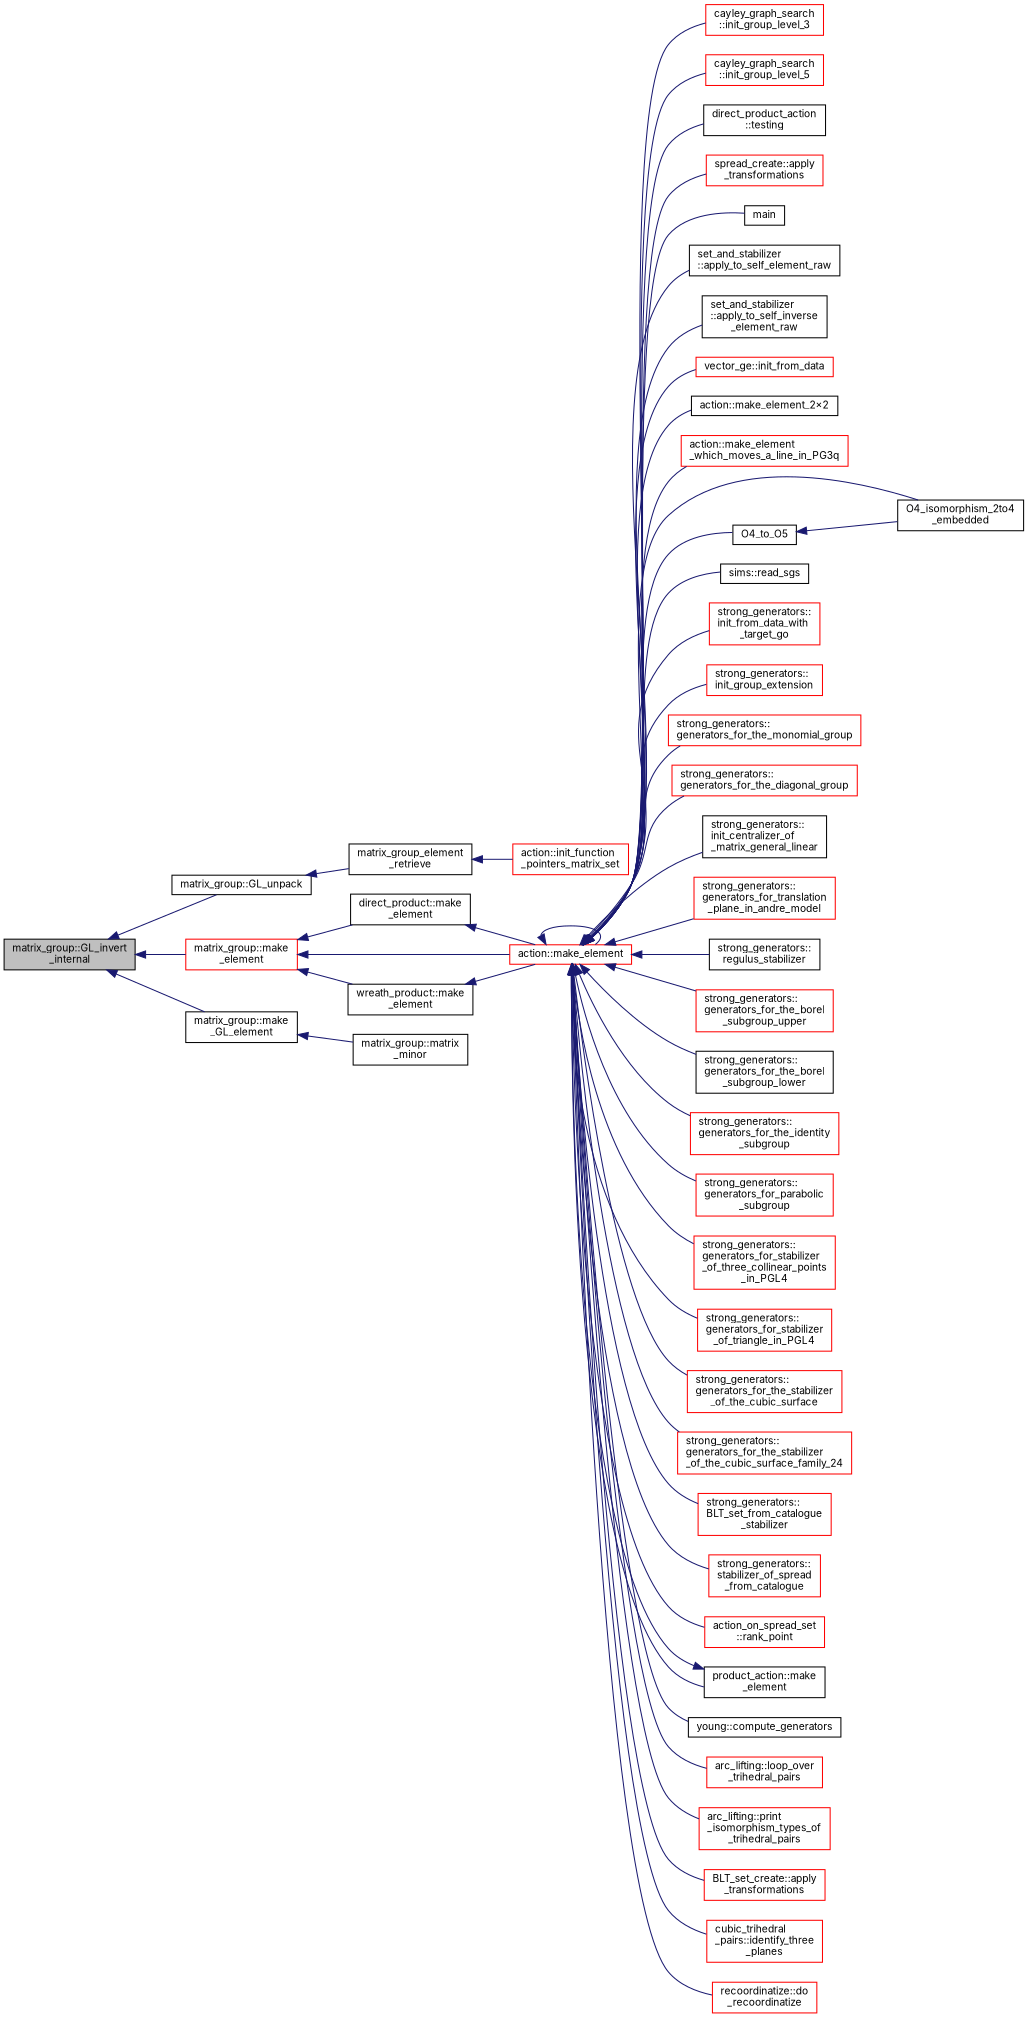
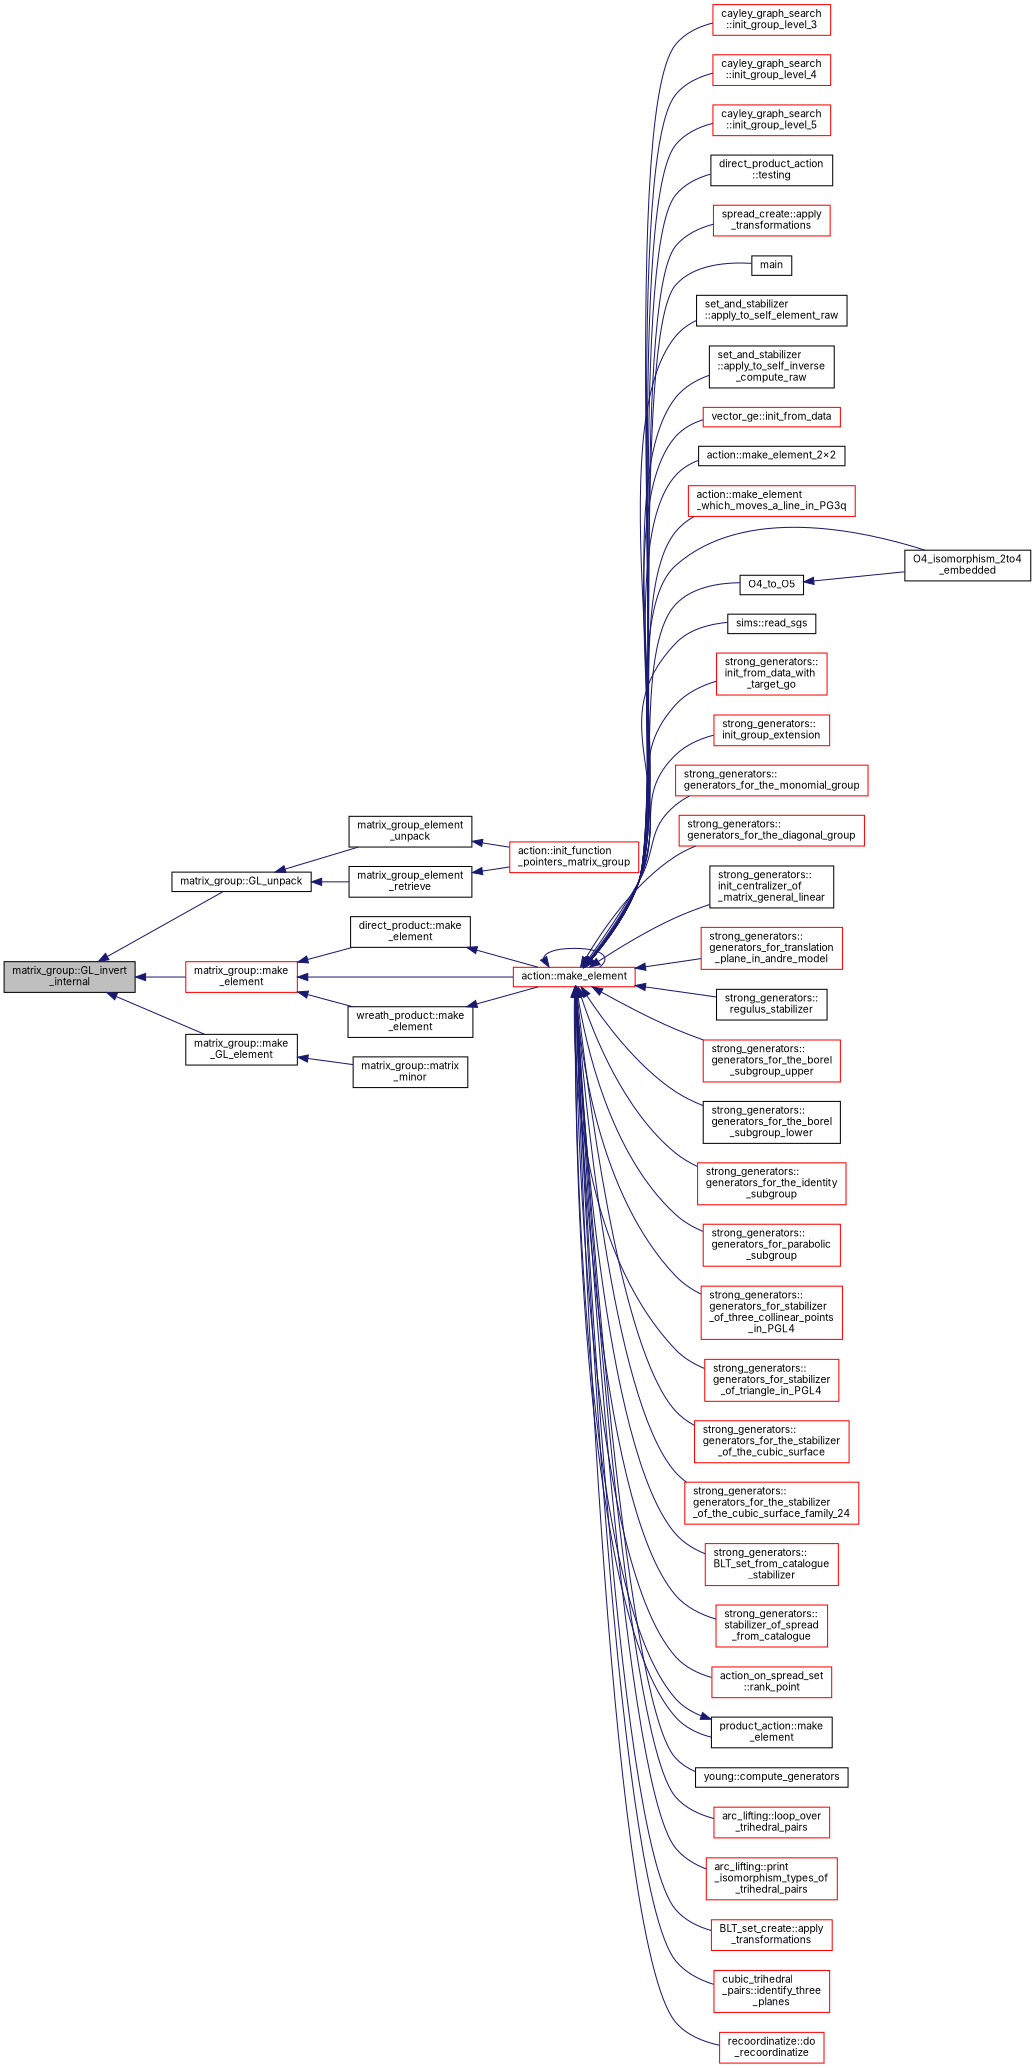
none -> (772, 70)
(765, 317) -> (772, 367)
none -> (410, 832)
(571, 859) -> (574, 857)
